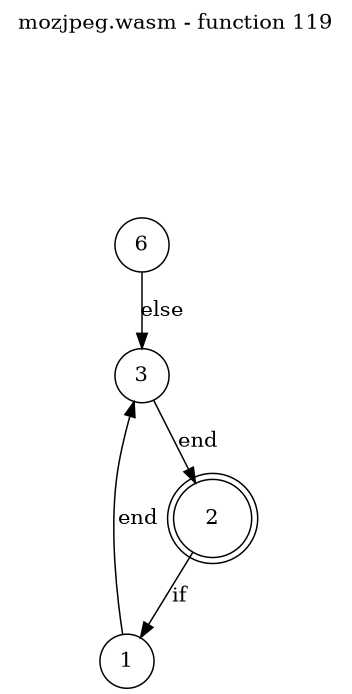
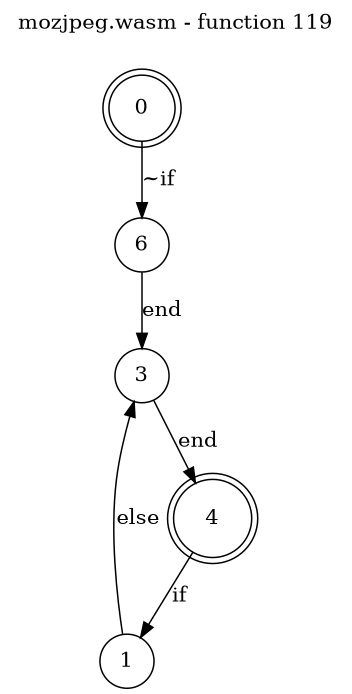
none -> (142, 108)
(162, 310) -> (162, 310)
(138, 518) -> (138, 518)
(213, 518) -> (213, 518)
